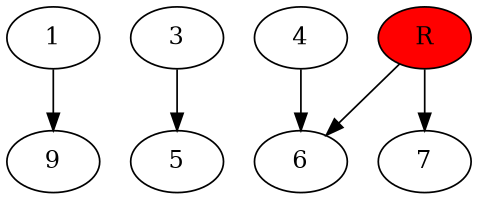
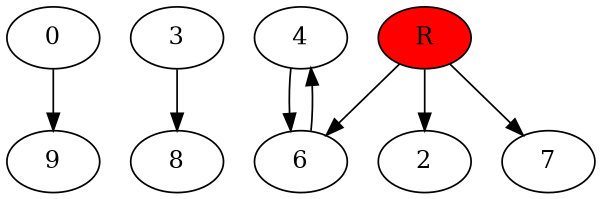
(53, 38) -> (53, 38)
none -> (312, 108)
(177, 162) -> (177, 162)
none -> (425, 162)
